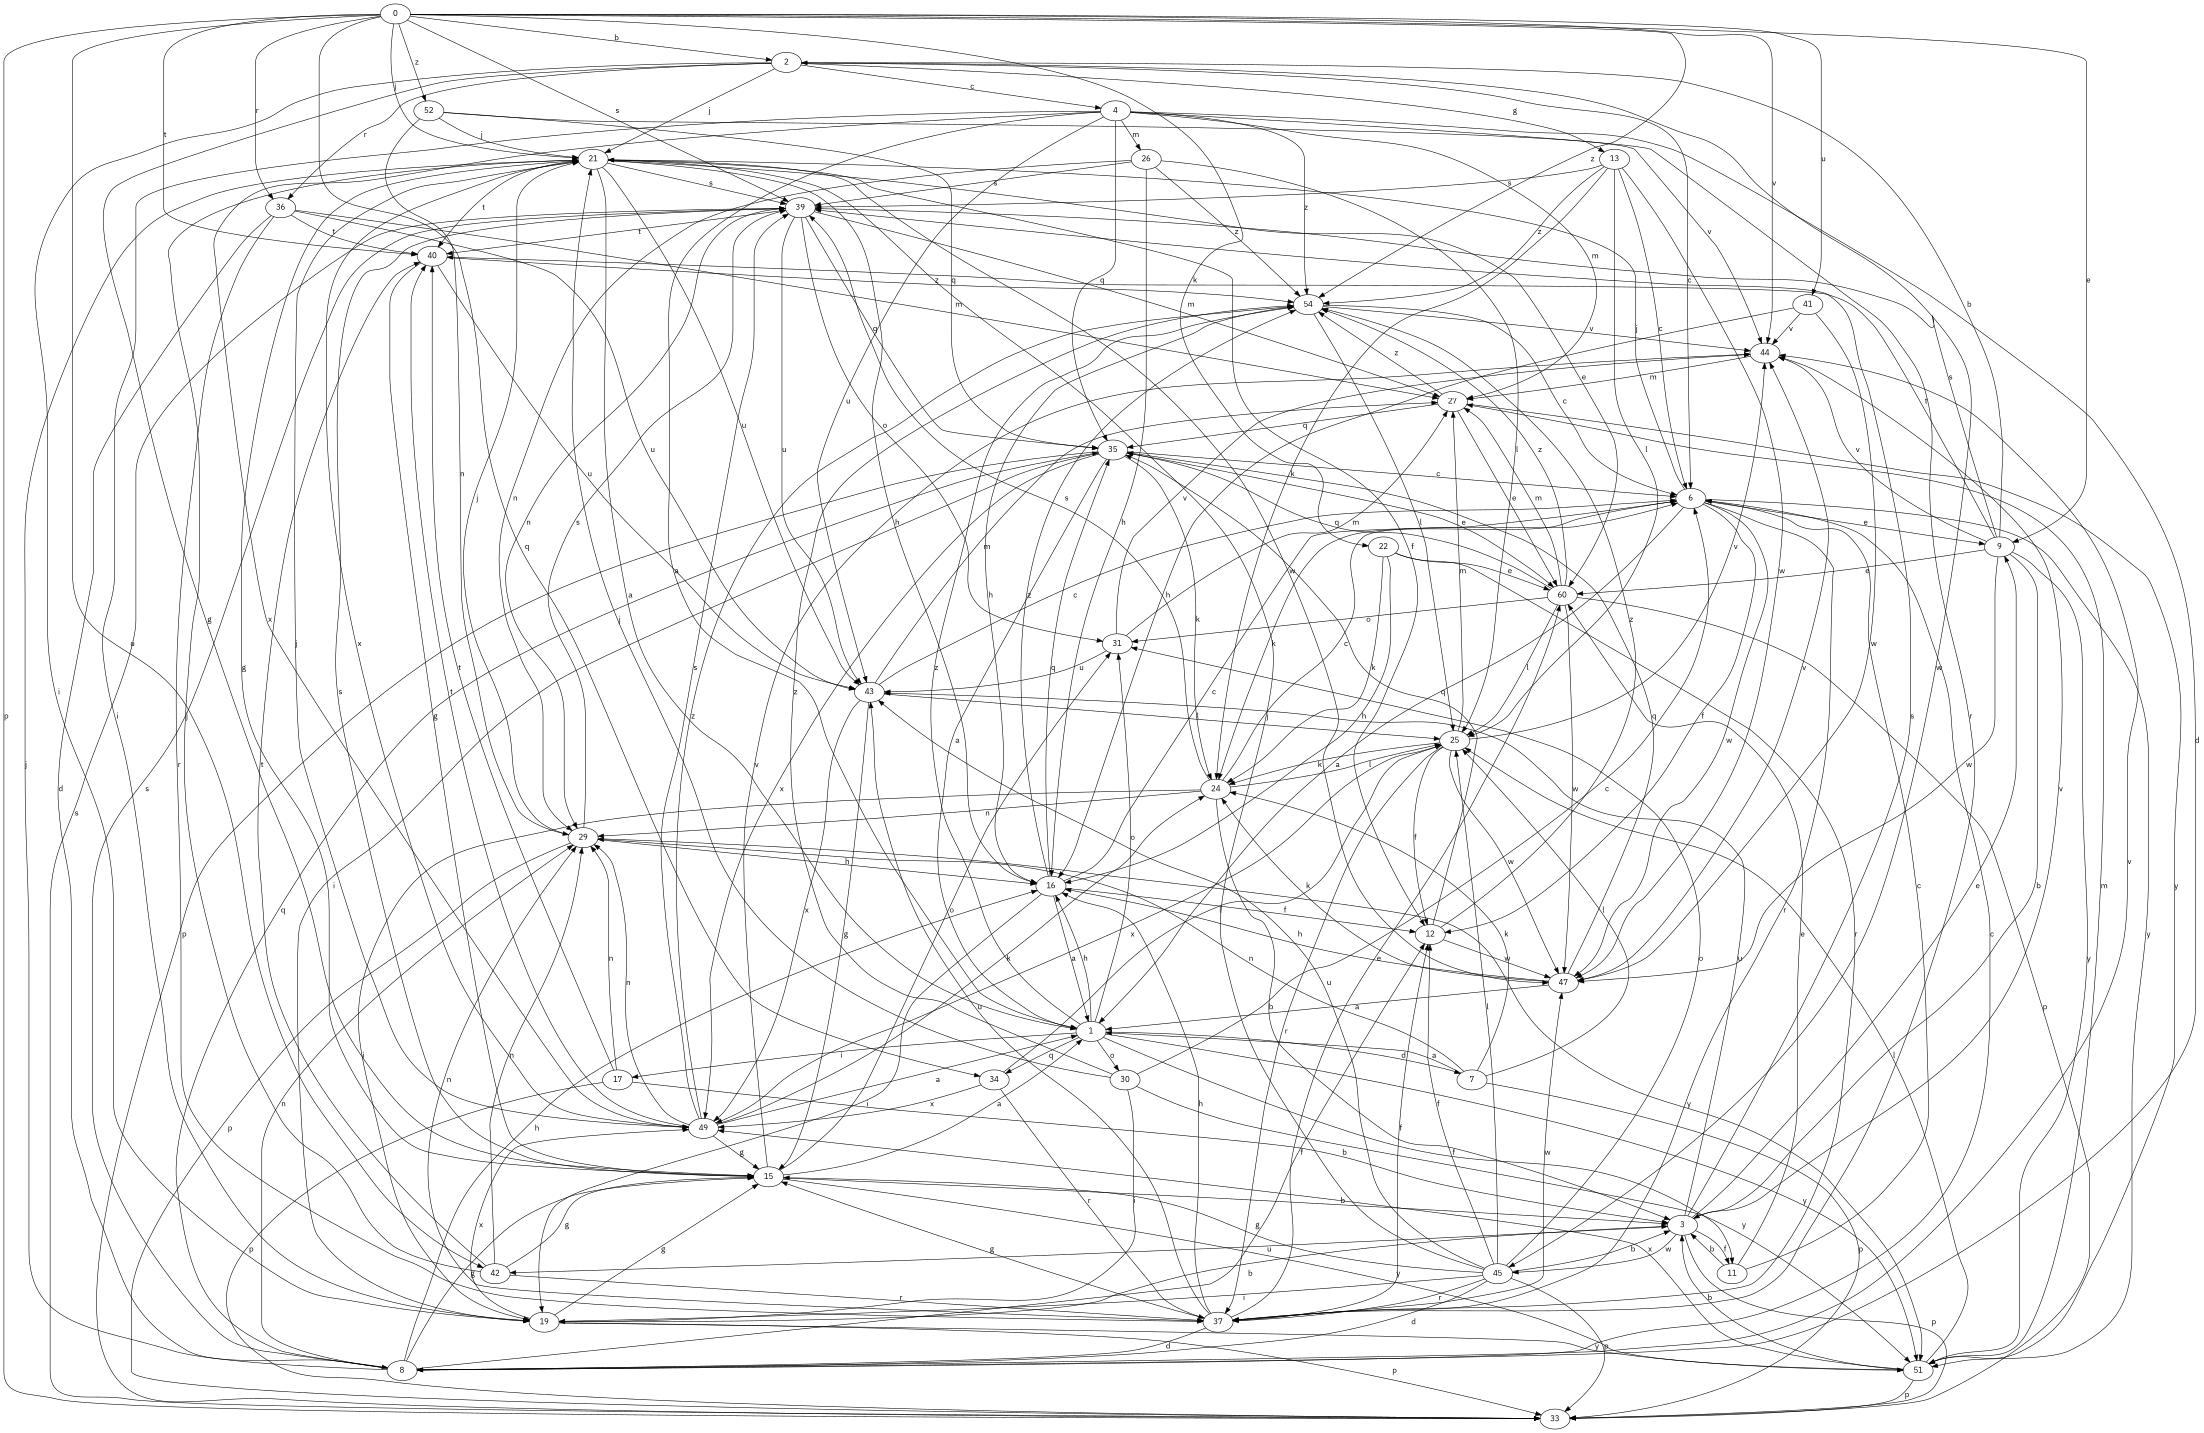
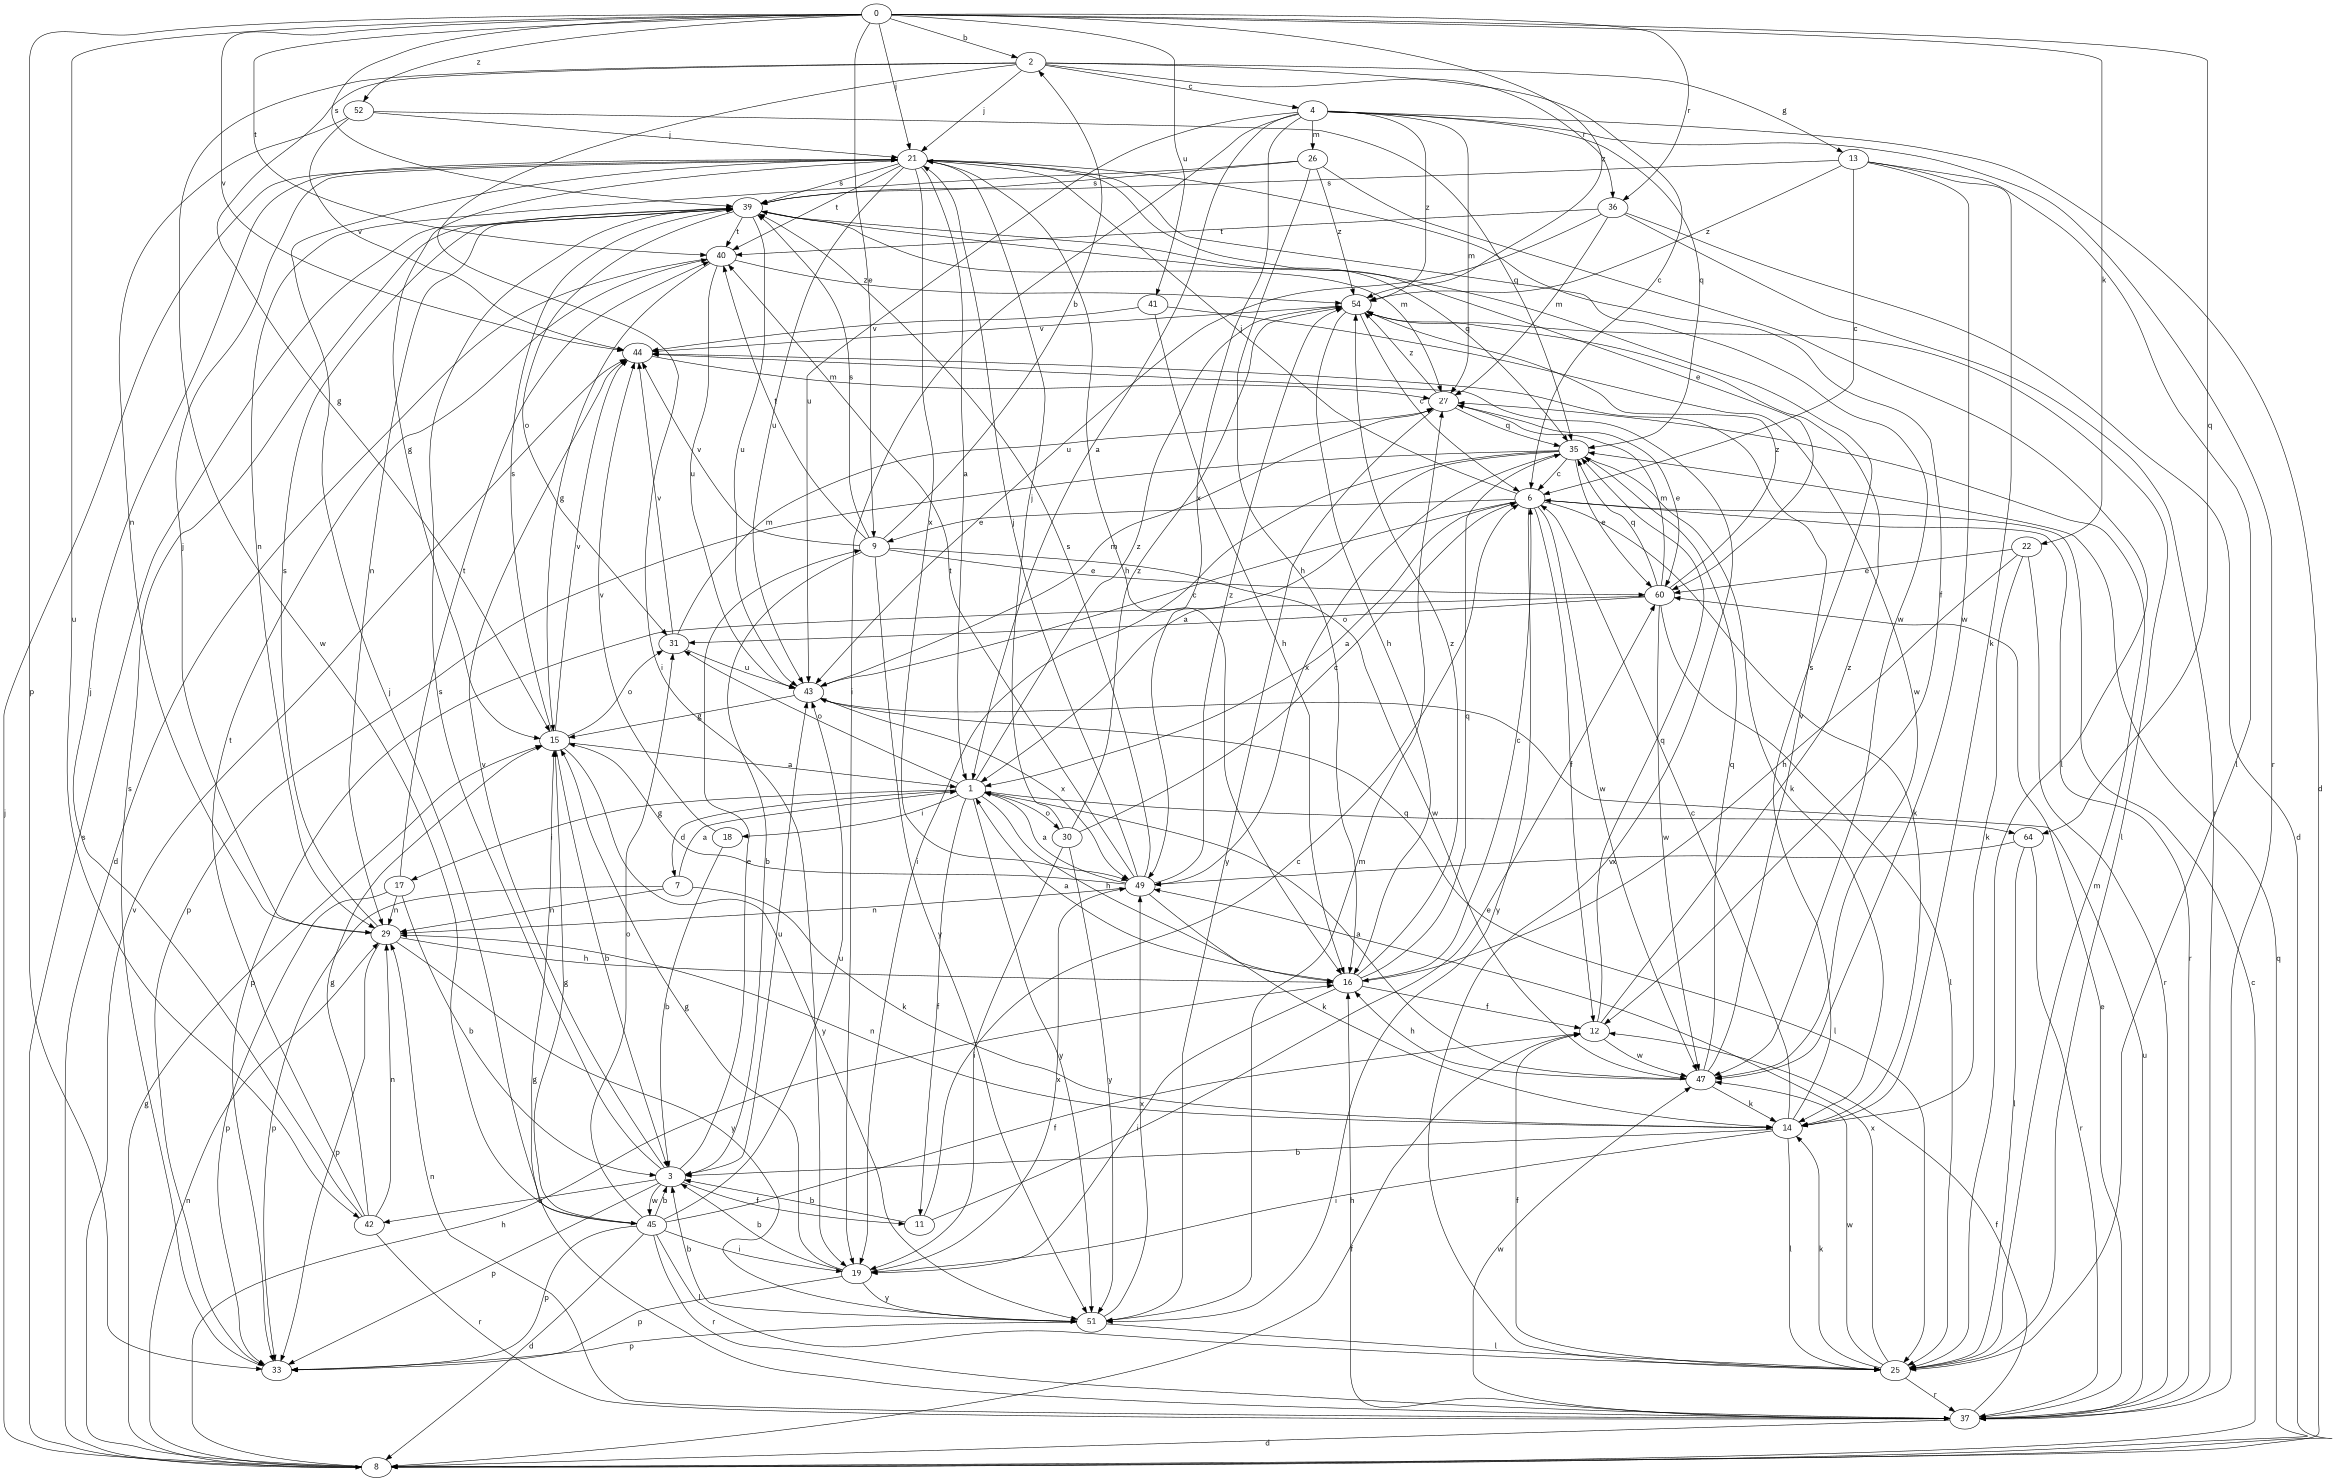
(1259, 528) -> (1171, 593)
(1216, 789) -> (1787, 1128)
none -> (727, 838)
none -> (116, 852)
(1614, 931) -> none
(994, 1080) -> (2028, 838)
